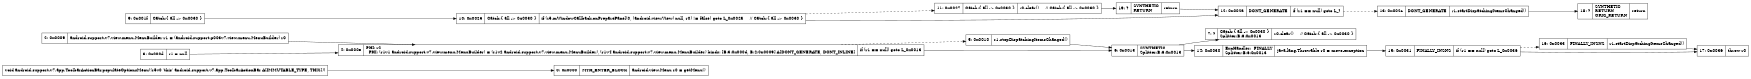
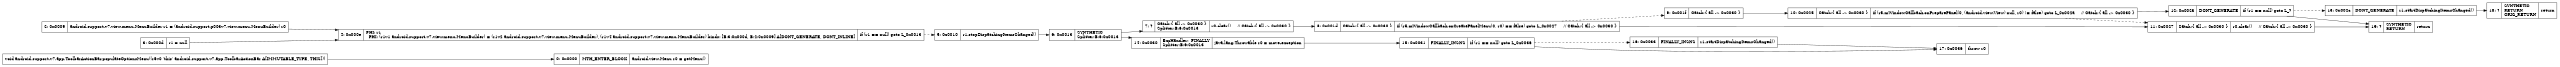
(1197, 9) -> (2326, 20)
none -> (1467, 26)
(374, 48) -> (374, 33)
(1016, 50) -> none
